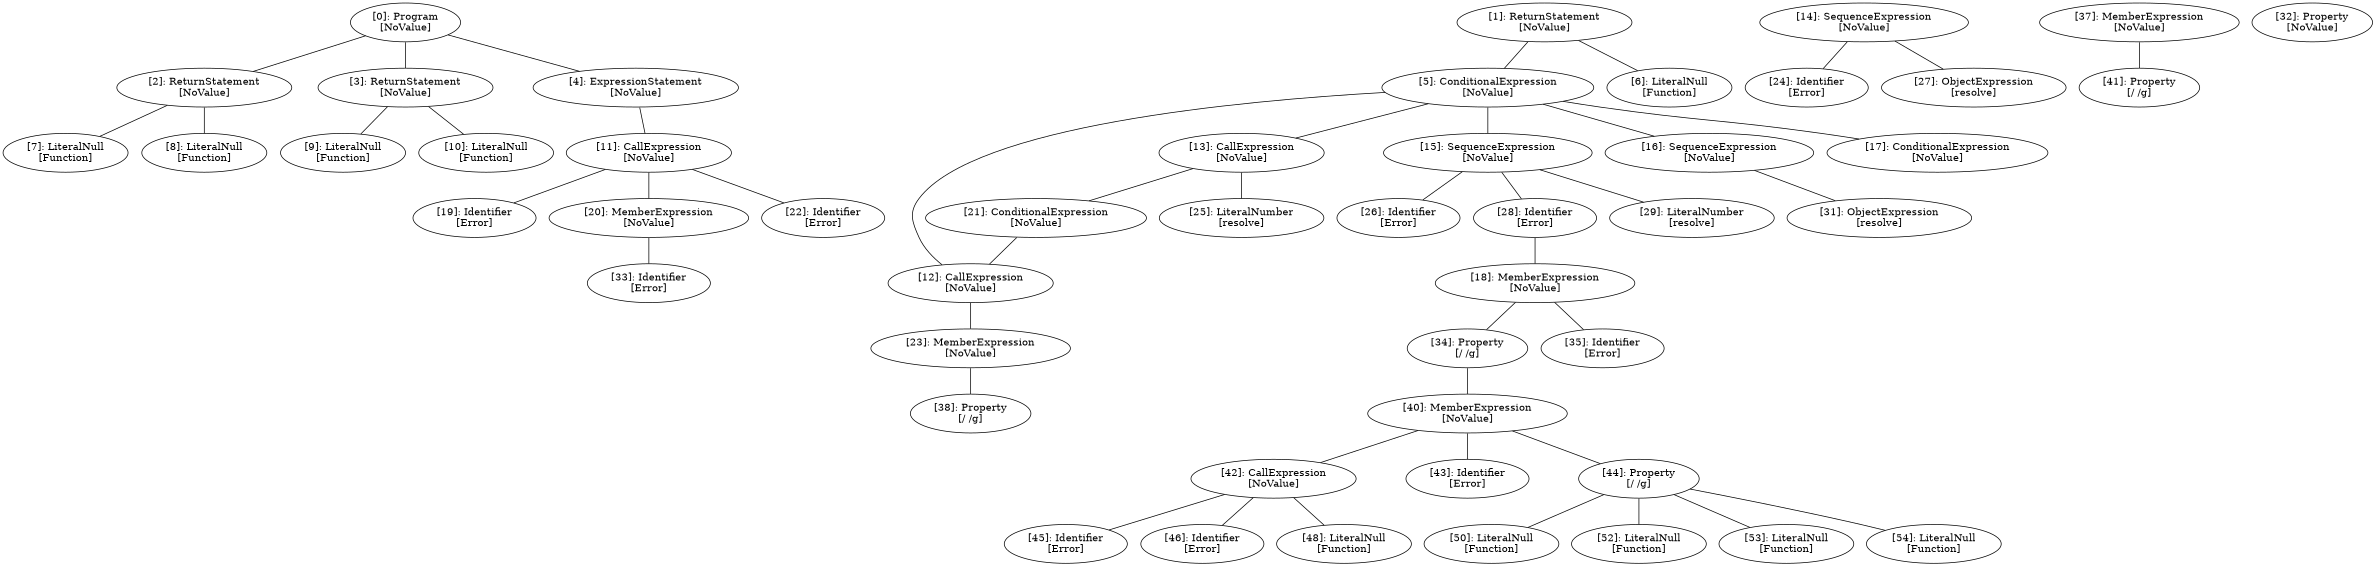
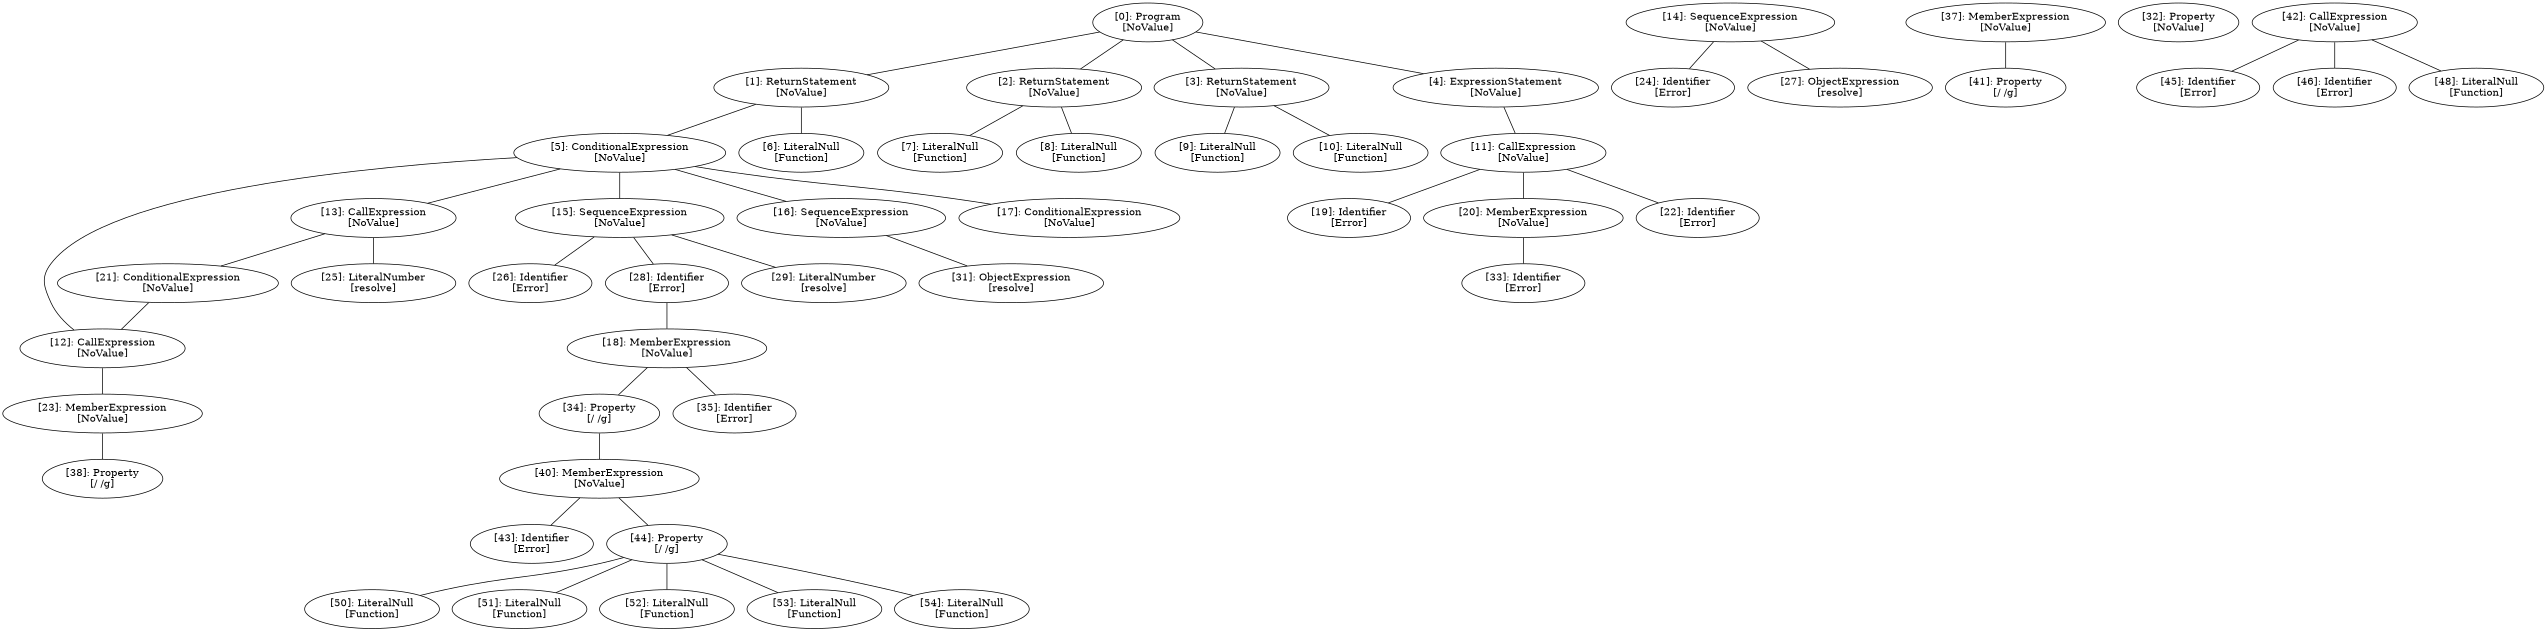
none -> (983, 53)
(1369, 447) -> none
none -> (519, 609)
